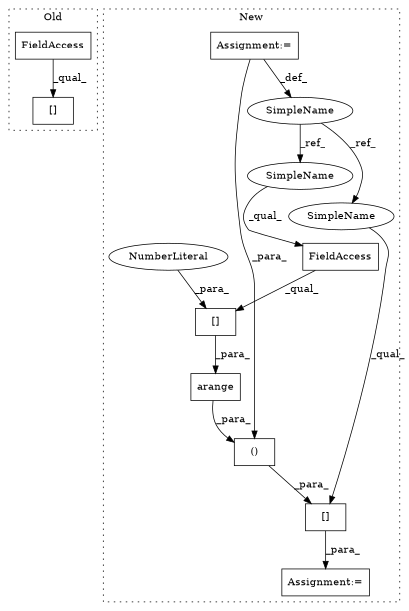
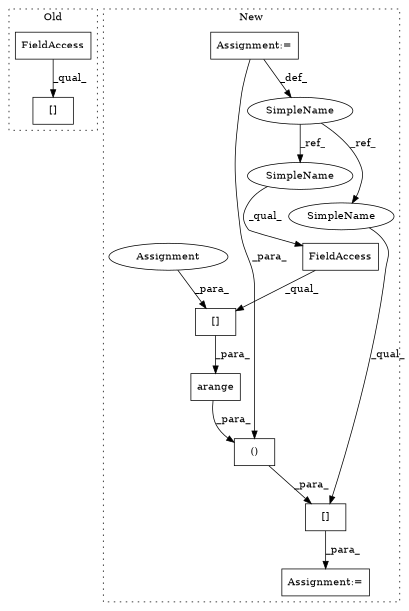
(168, 257) -> (168, 257)
